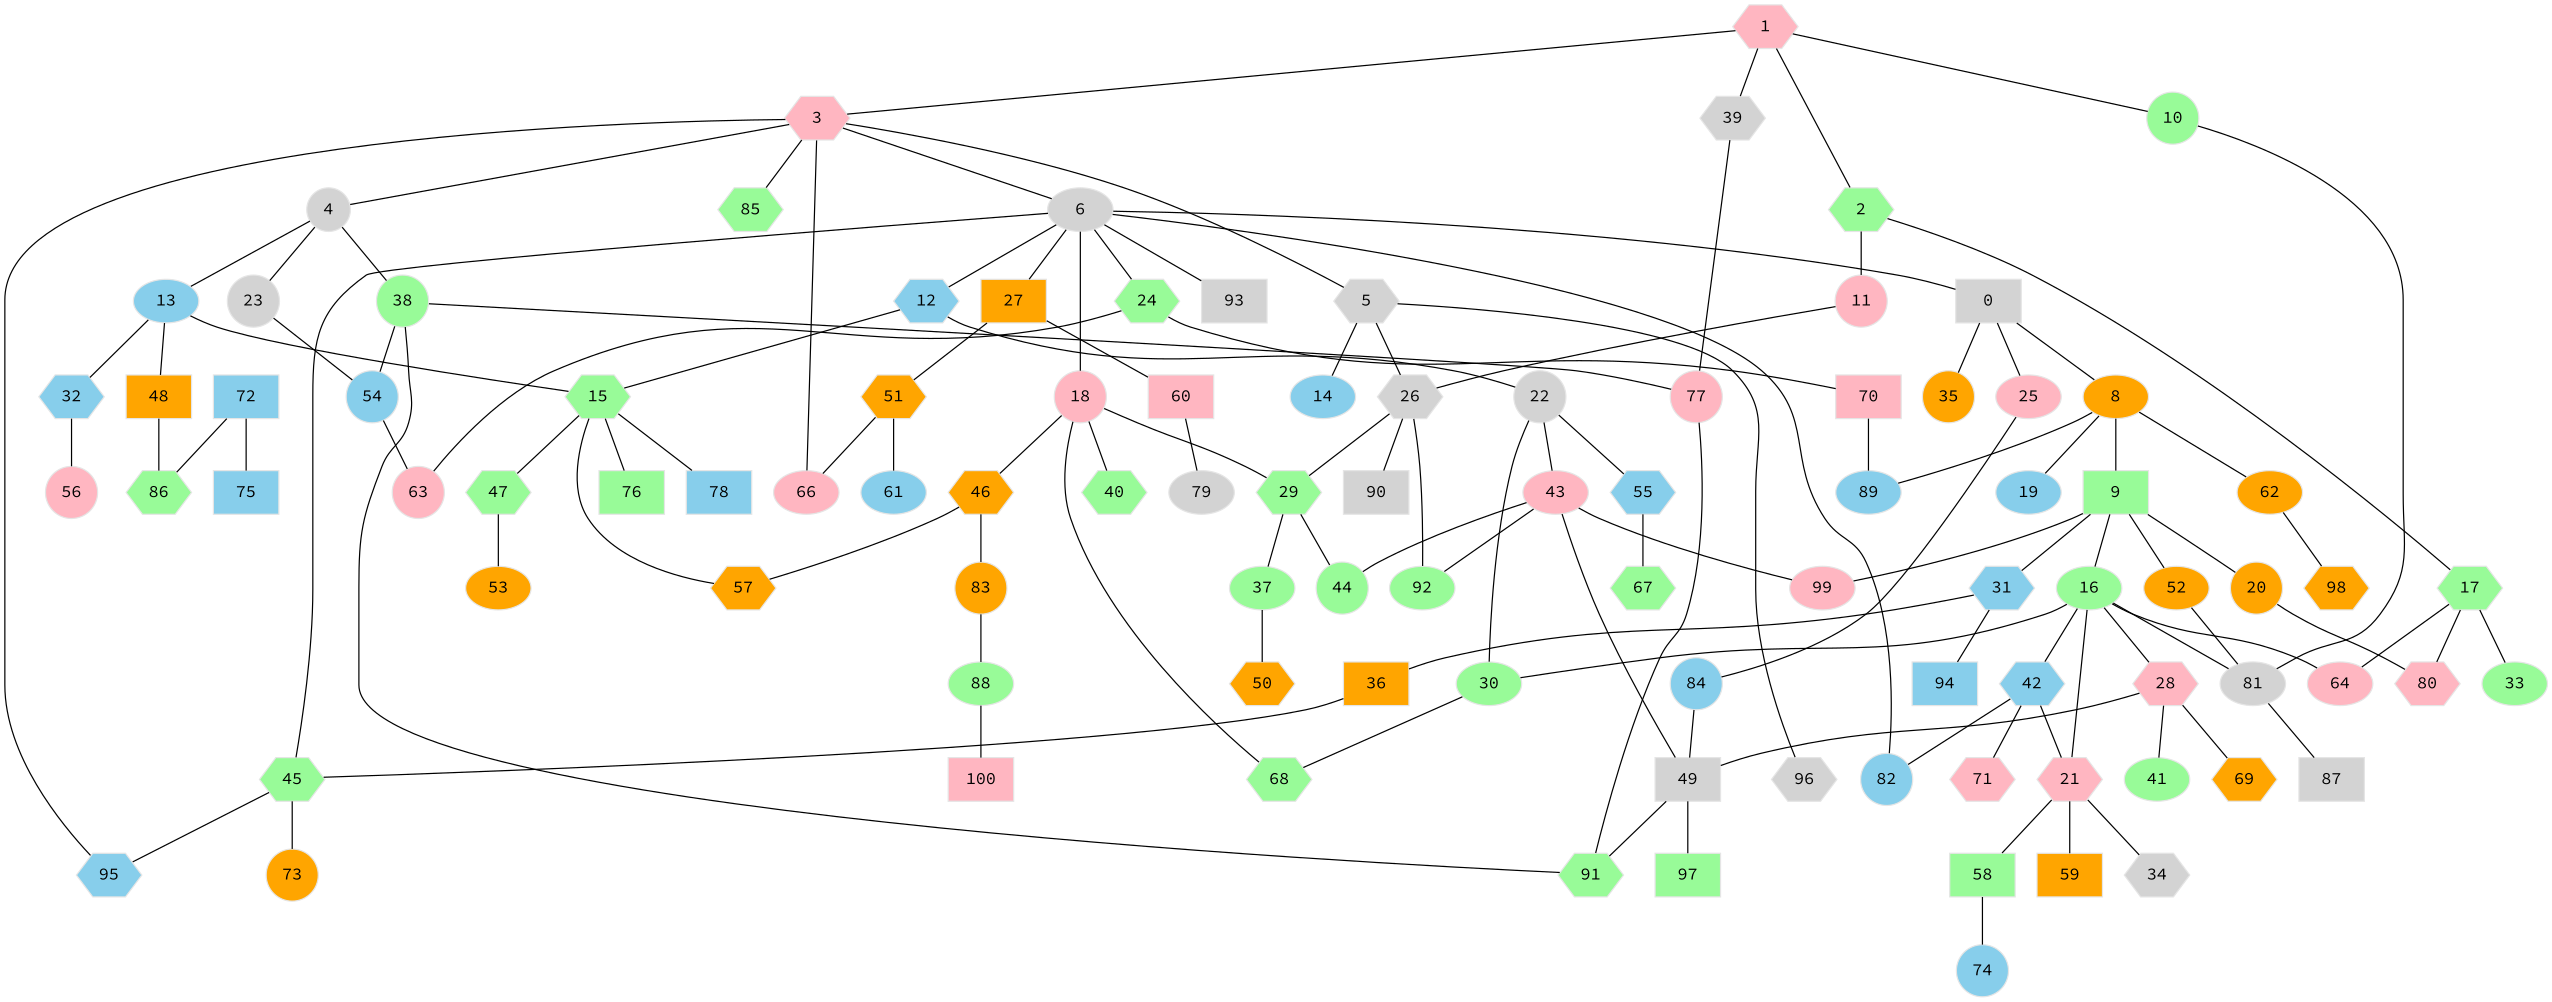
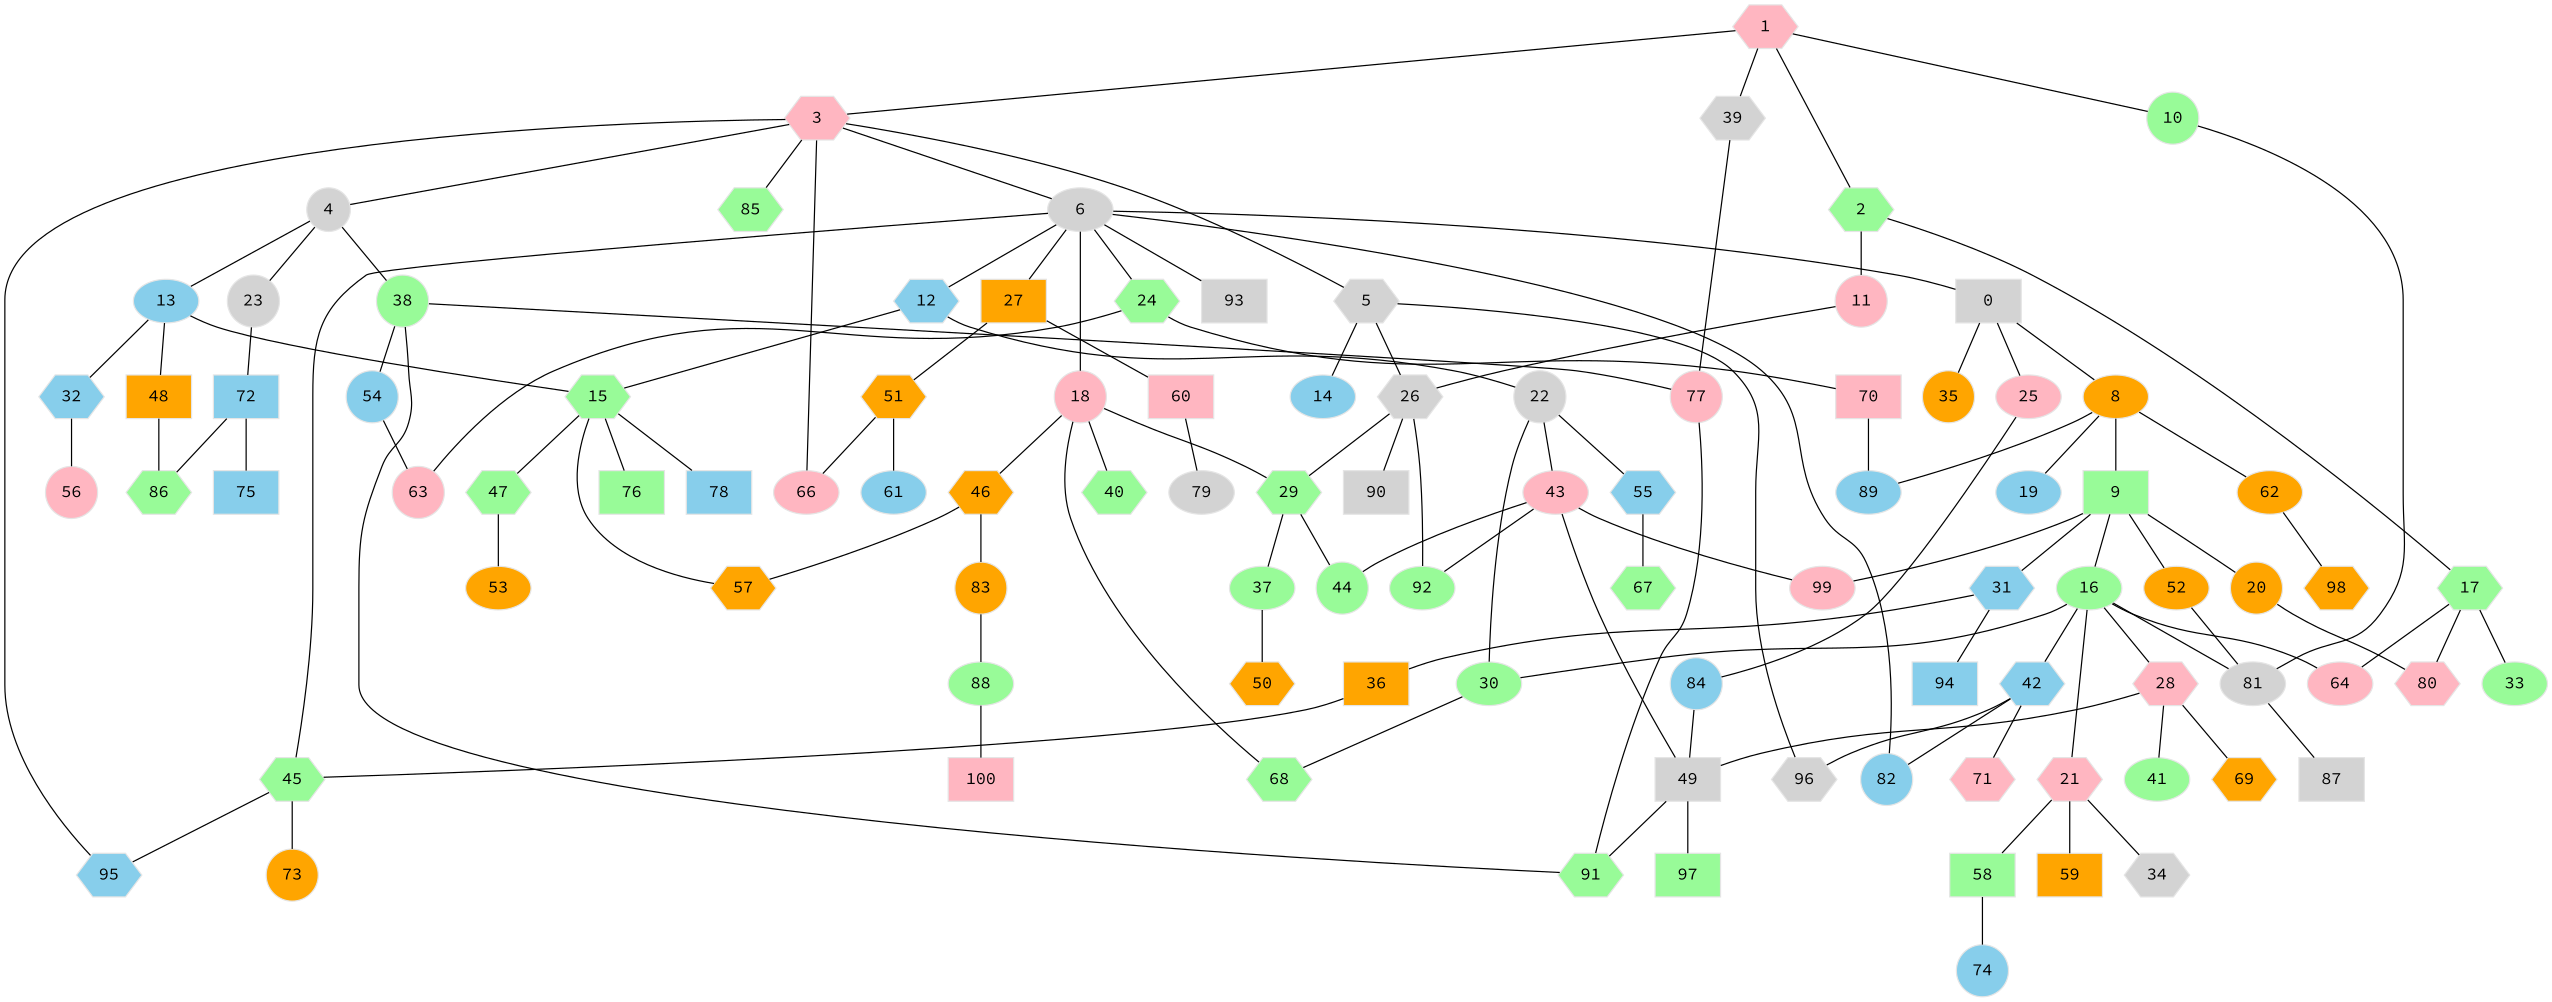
(299, 338) -> (250, 351)
(2051, 732) -> (1881, 742)
